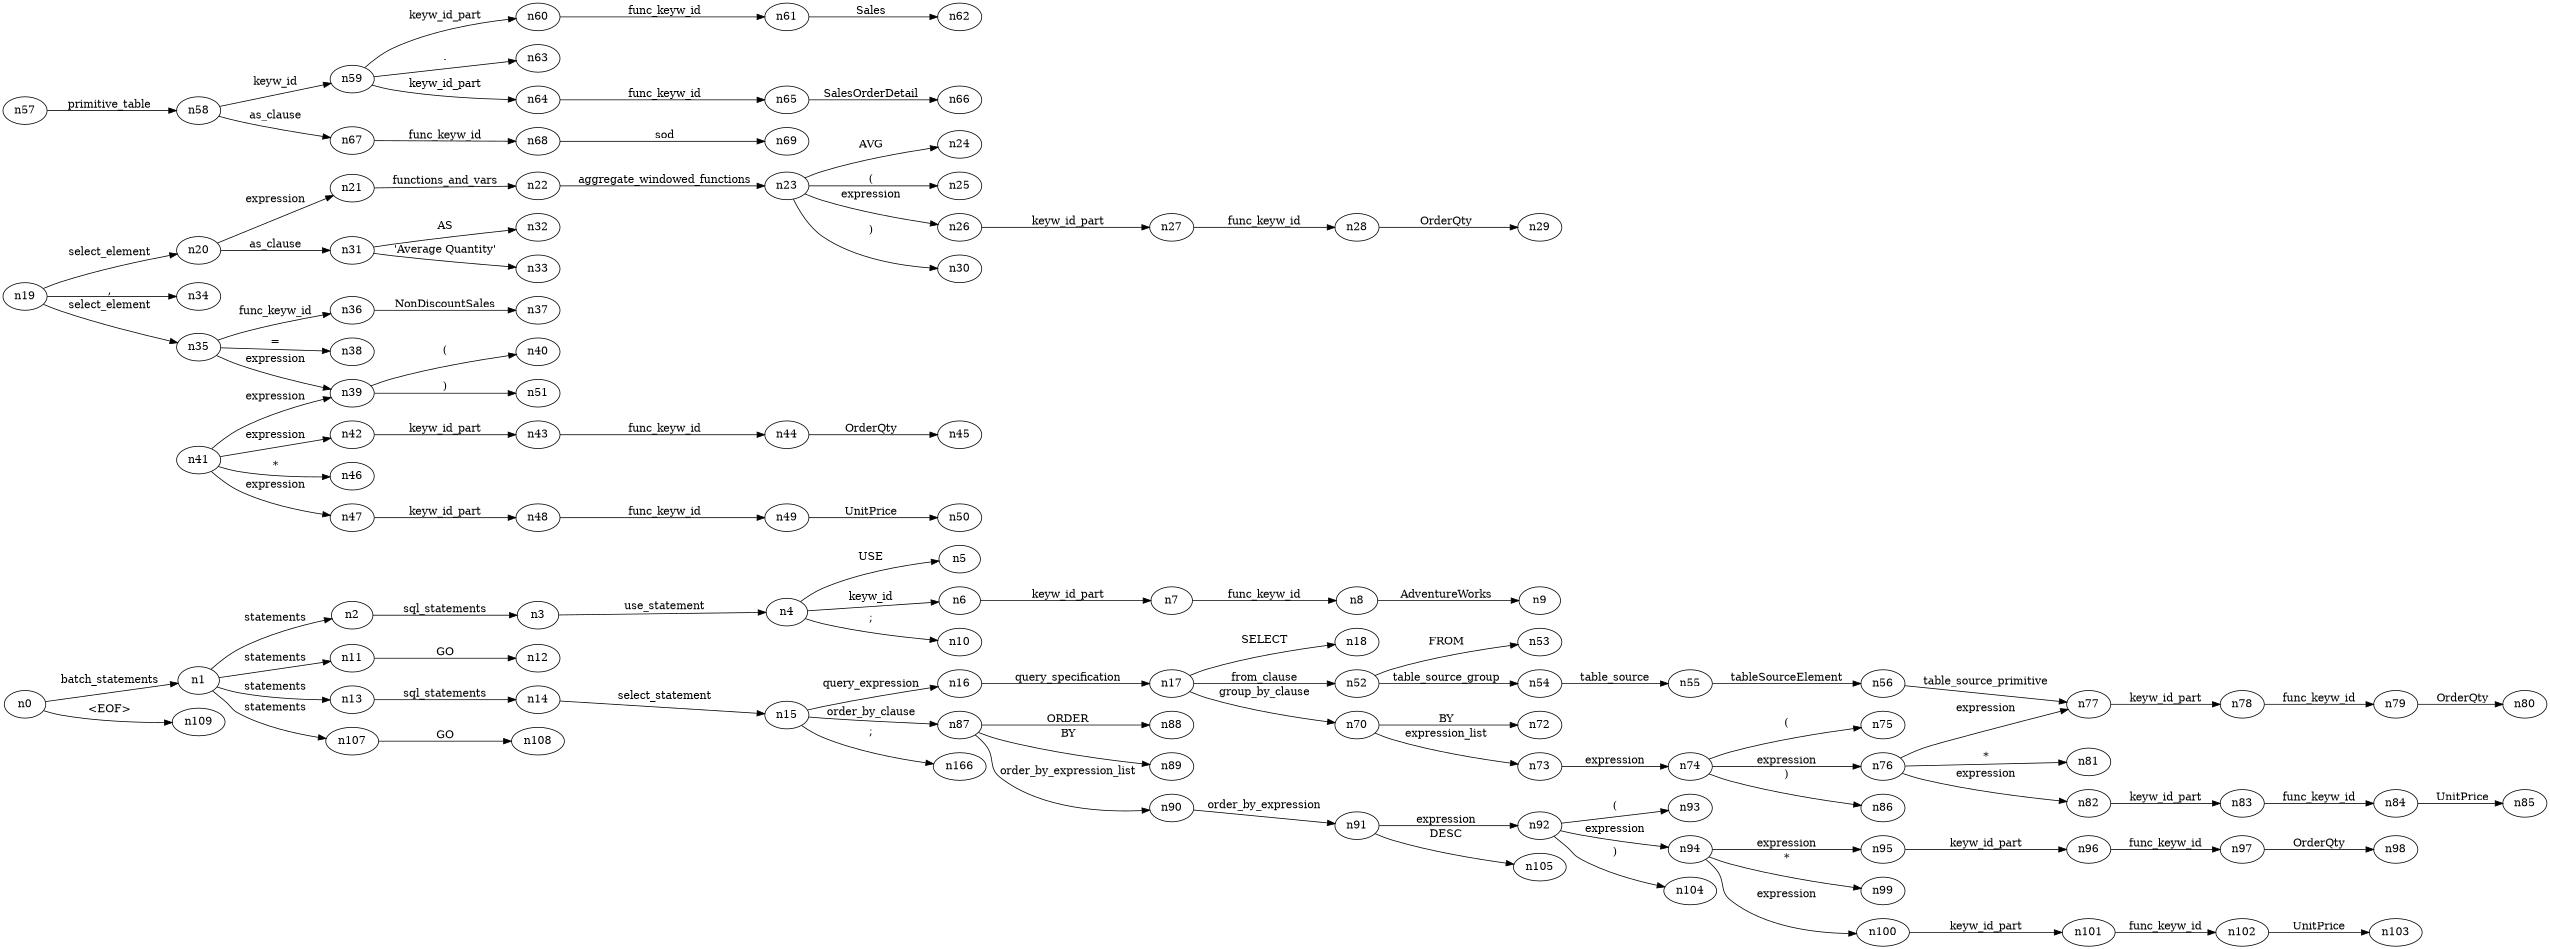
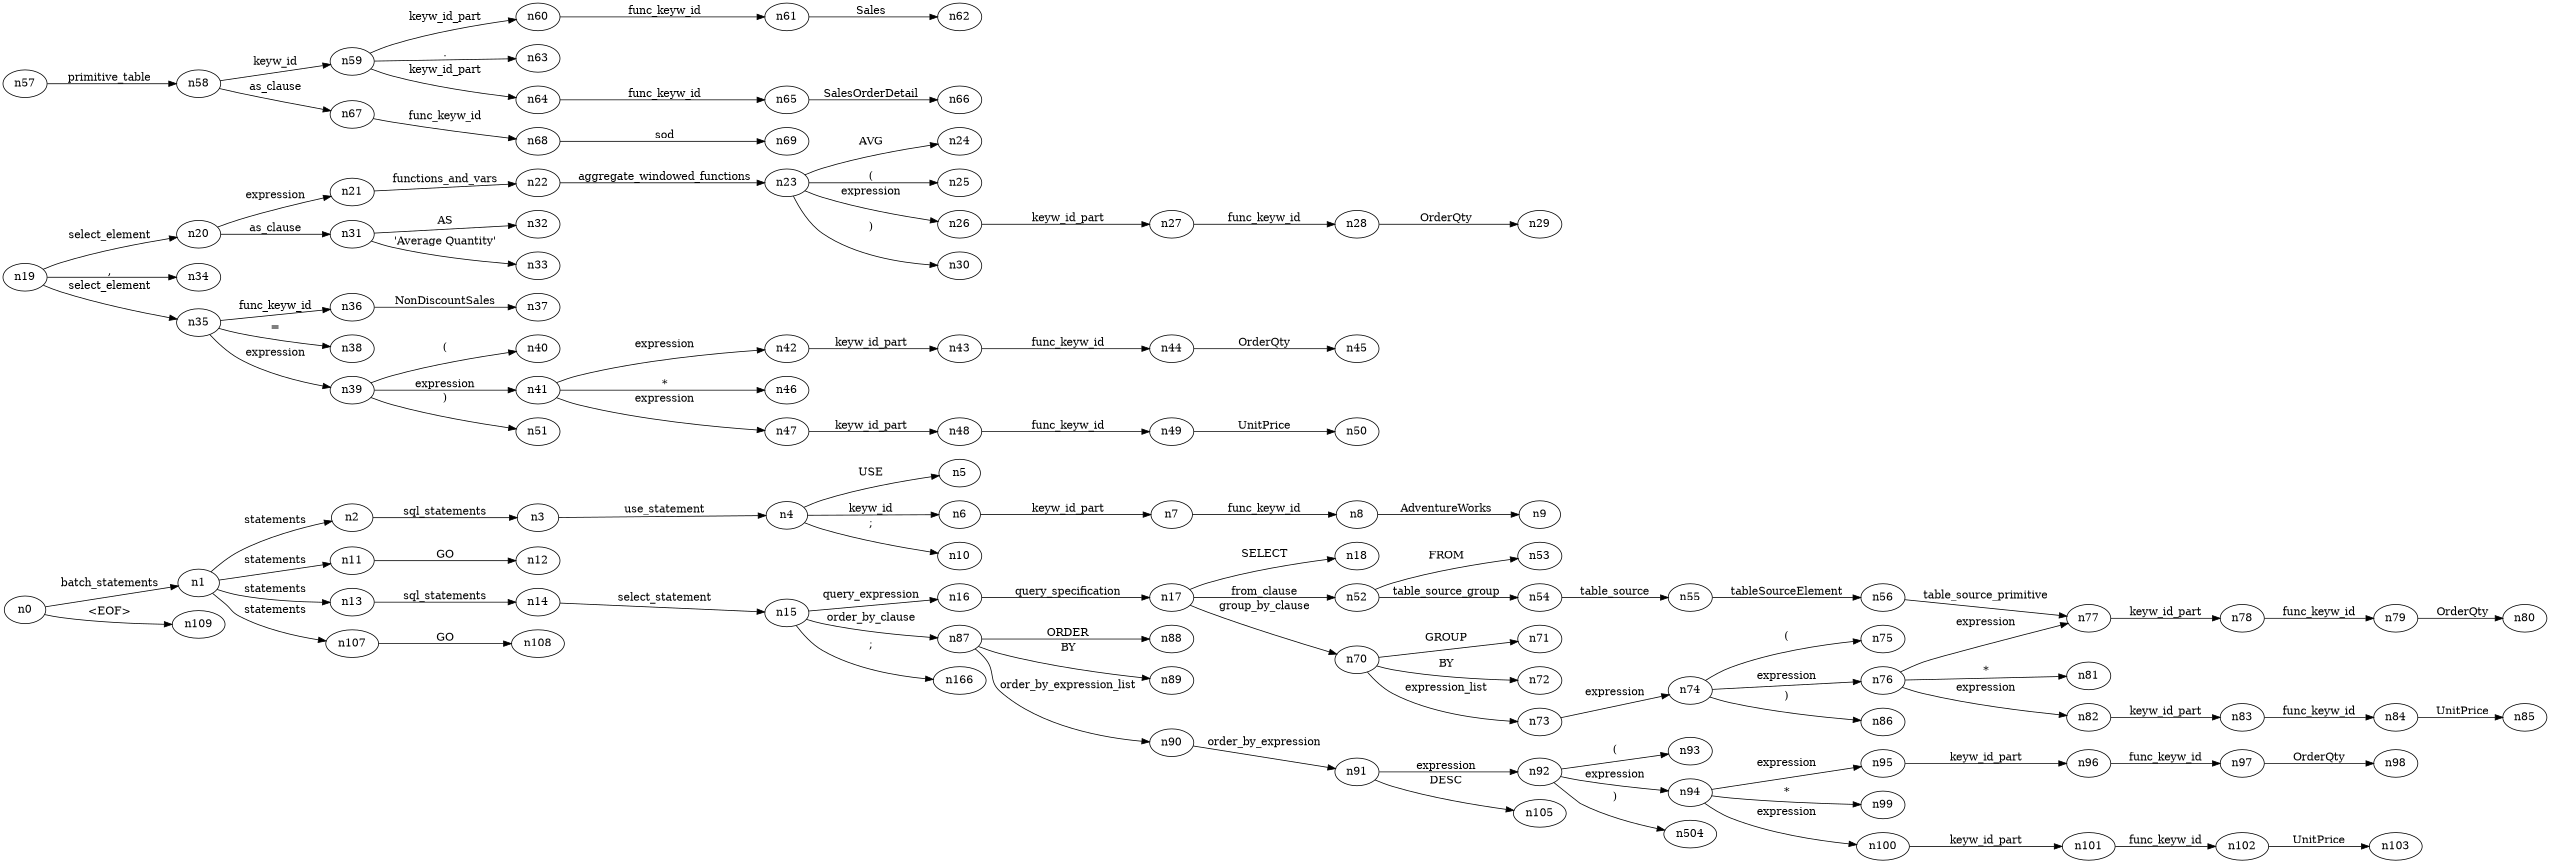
(265, 418) -> (441, 390)
none -> (1540, 639)
(1690, 891) -> (1690, 834)
